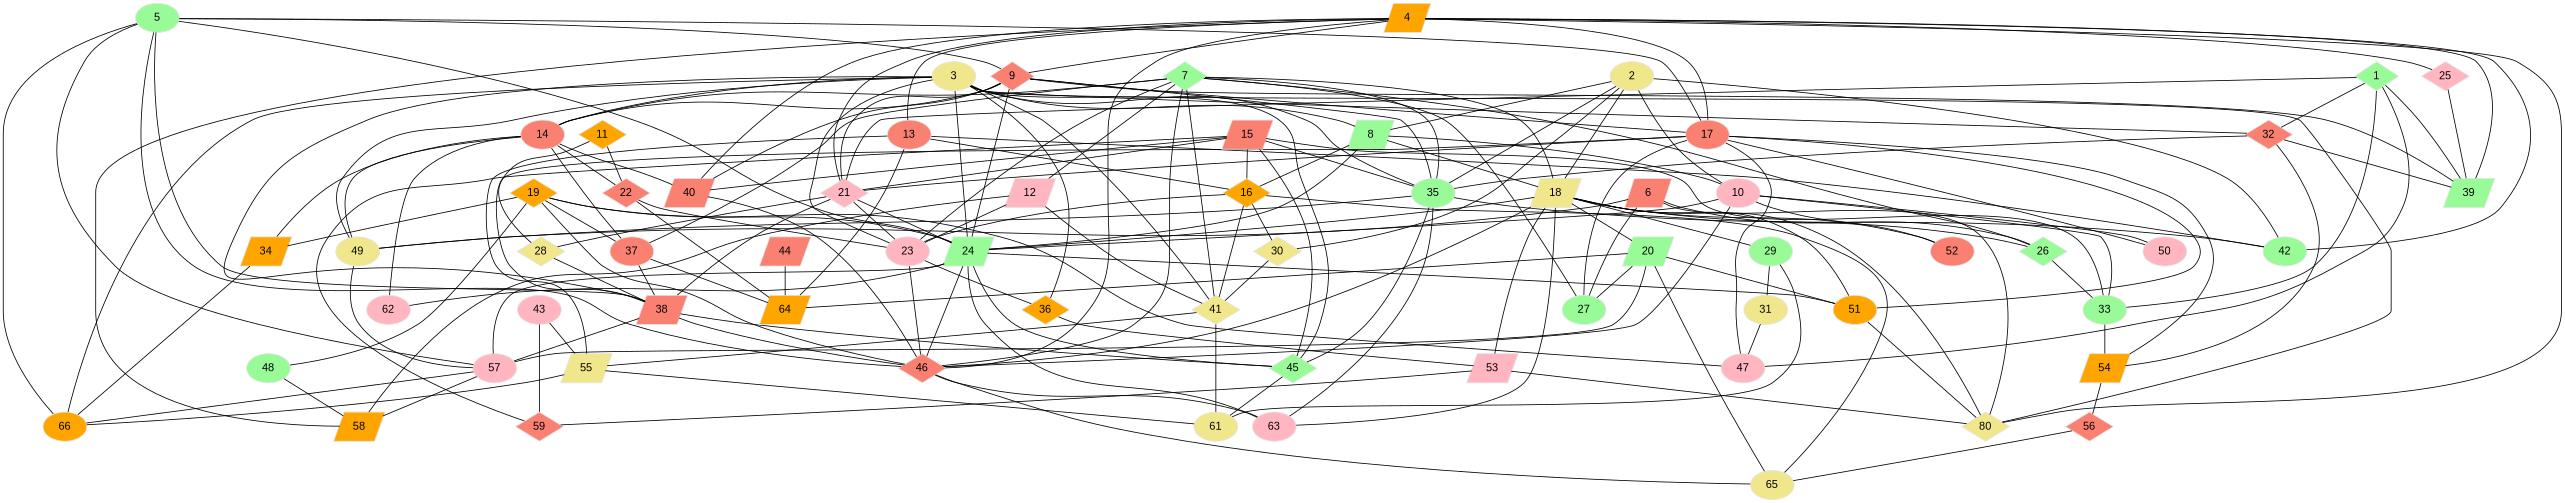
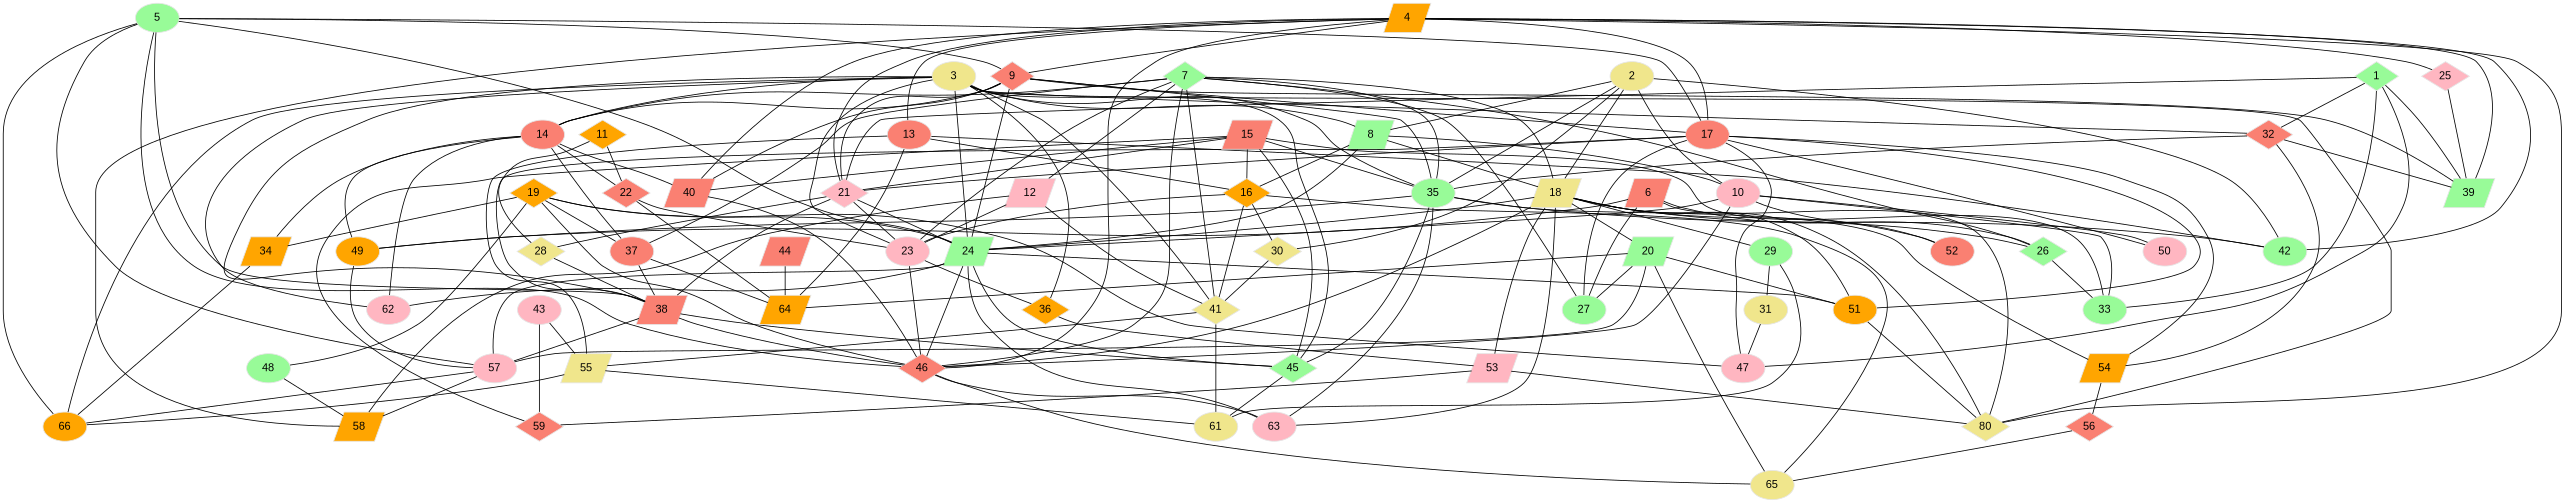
(614, 103) -> (394, 104)
(358, 251) -> (358, 251)
(2105, 339) -> (1872, 232)
